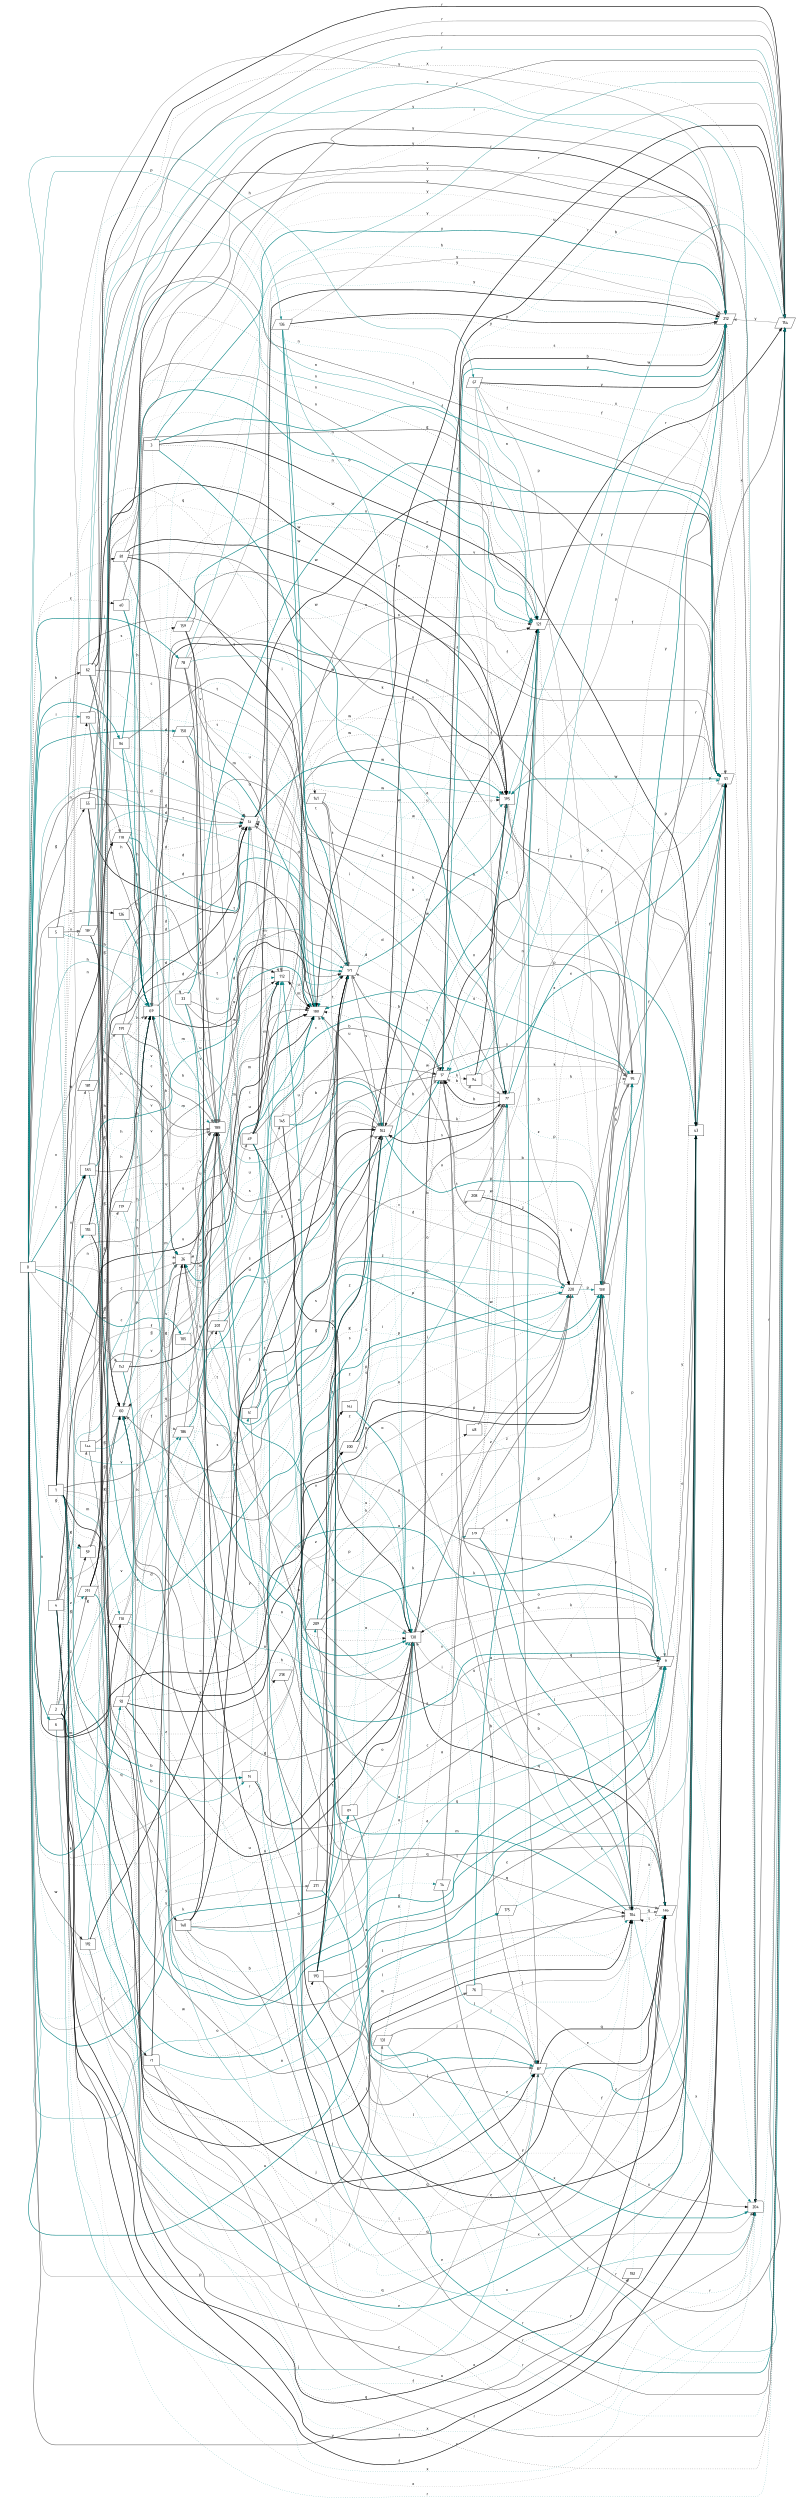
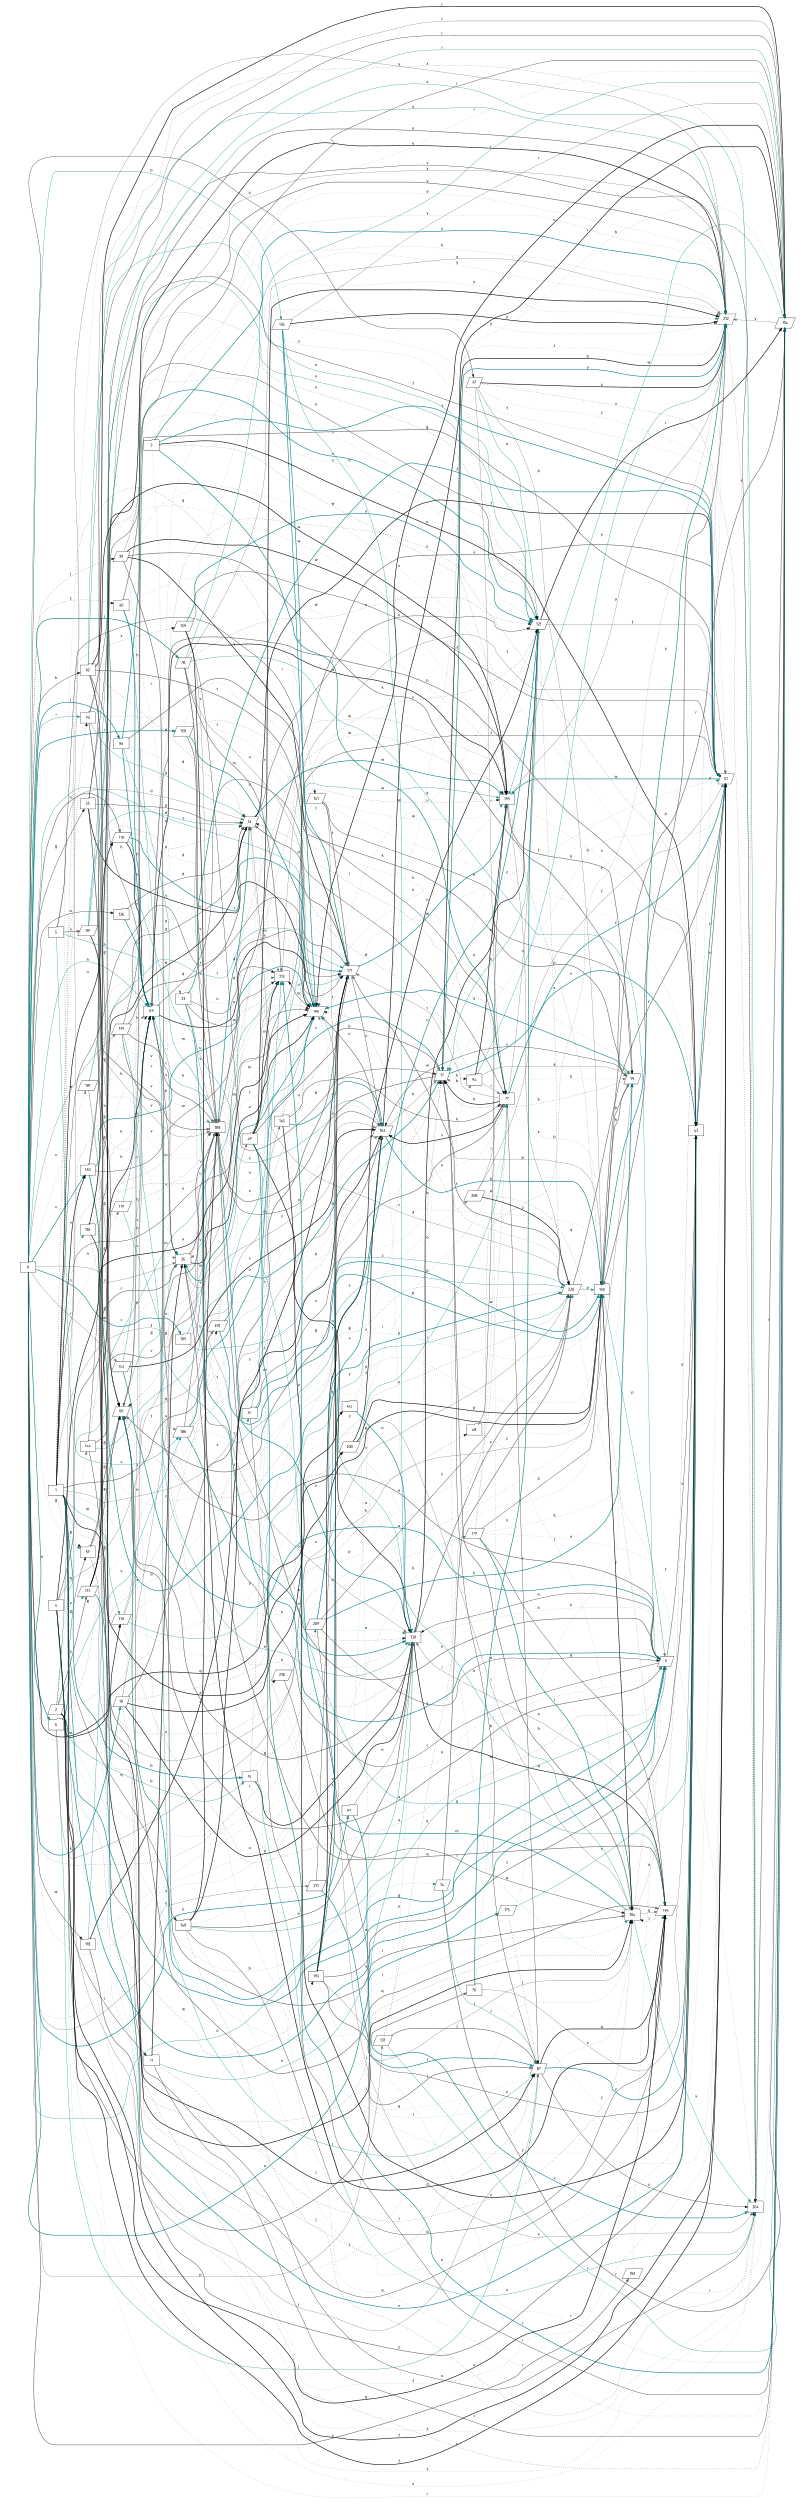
(40, 281) -> (40, 281)
(382, 949) -> (268, 1491)
(406, 1013) -> (322, 1263)
